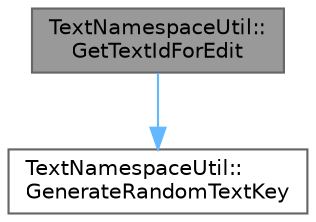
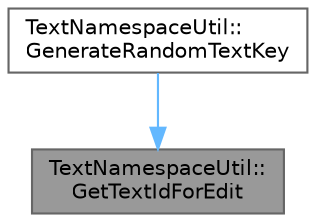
(158, 100) -> (158, 100)
